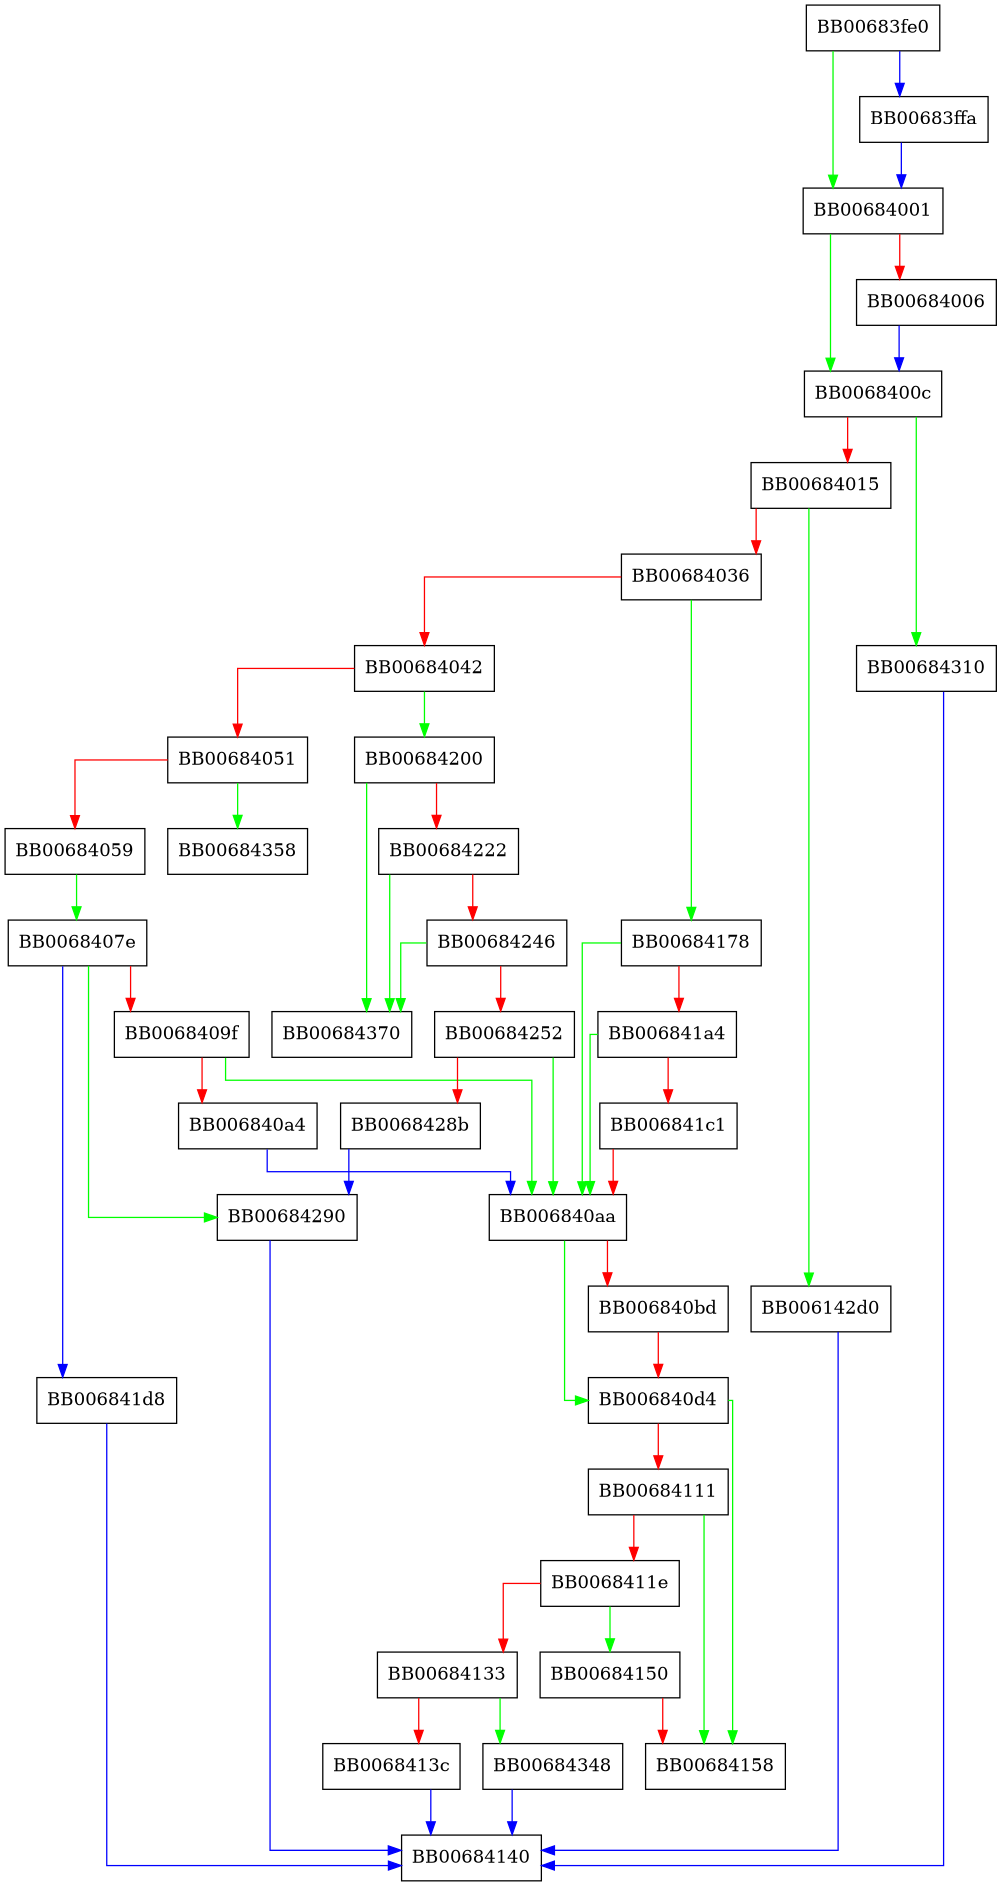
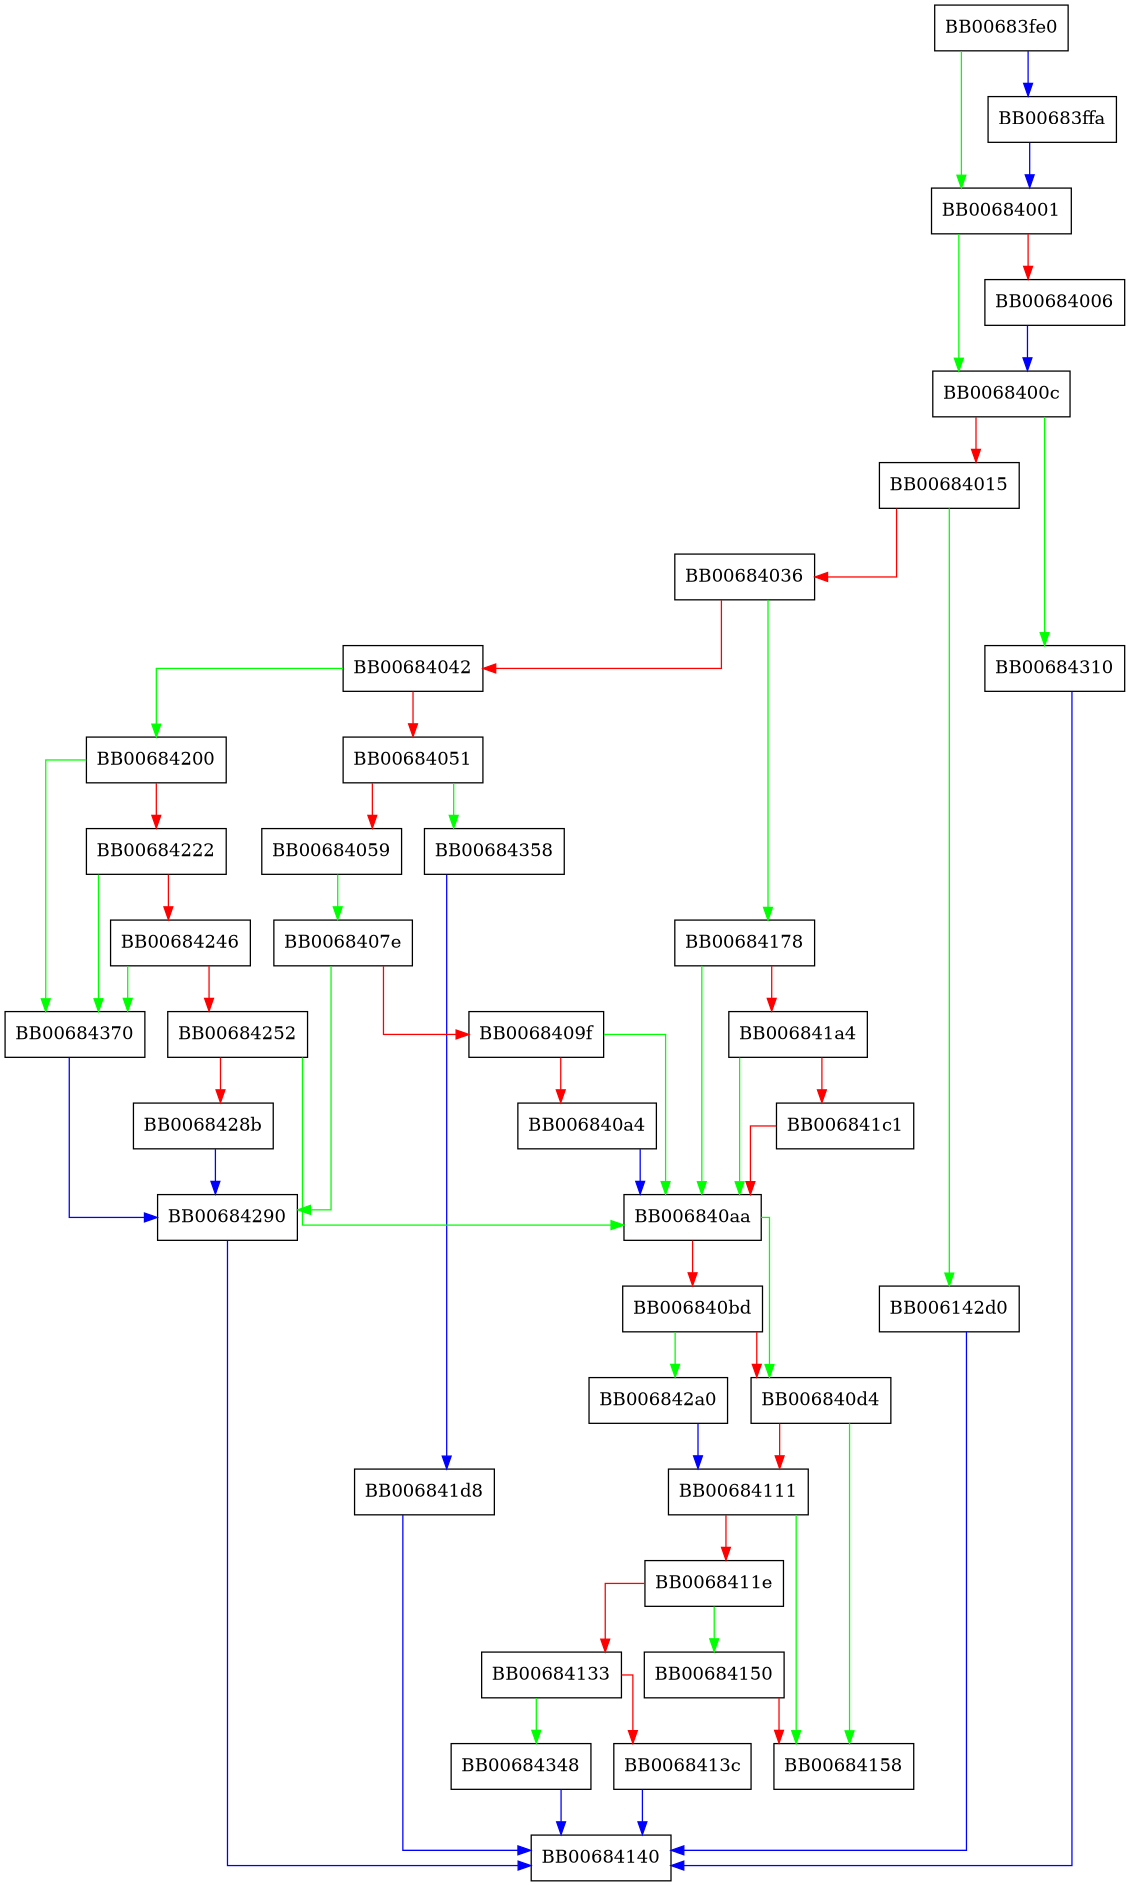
(63, 1165) -> (447, 1165)
none -> (69, 1175)
none -> (658, 1400)
